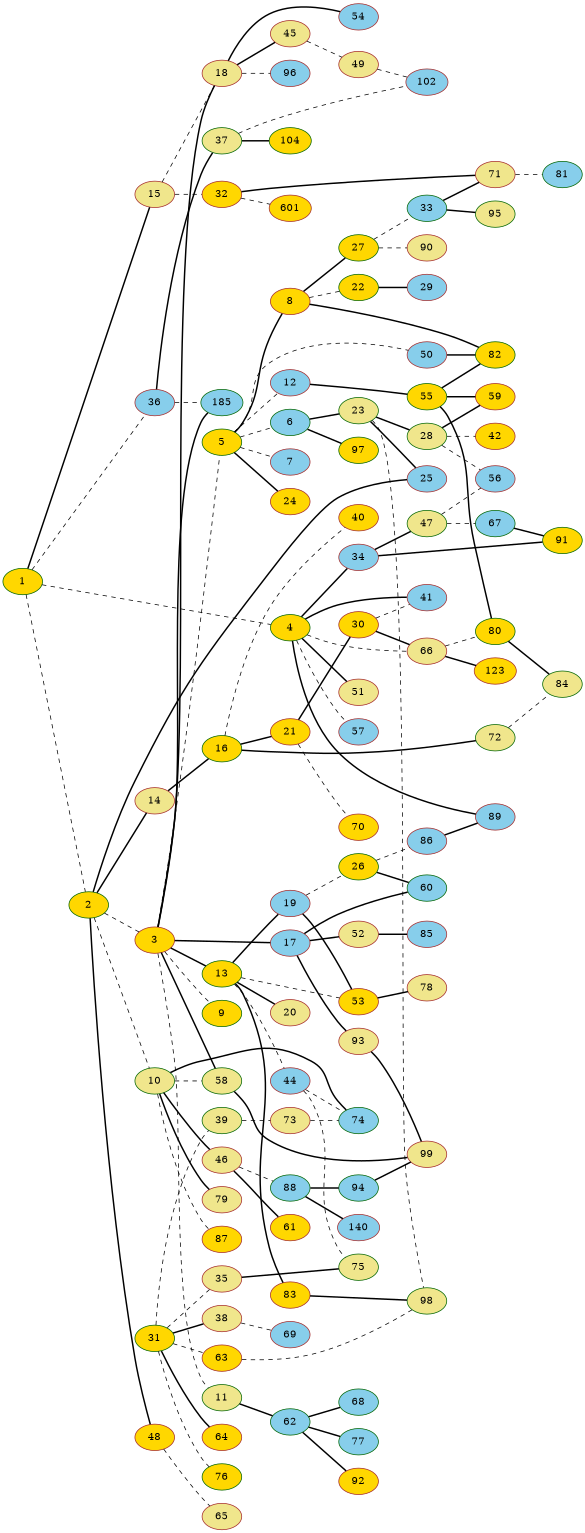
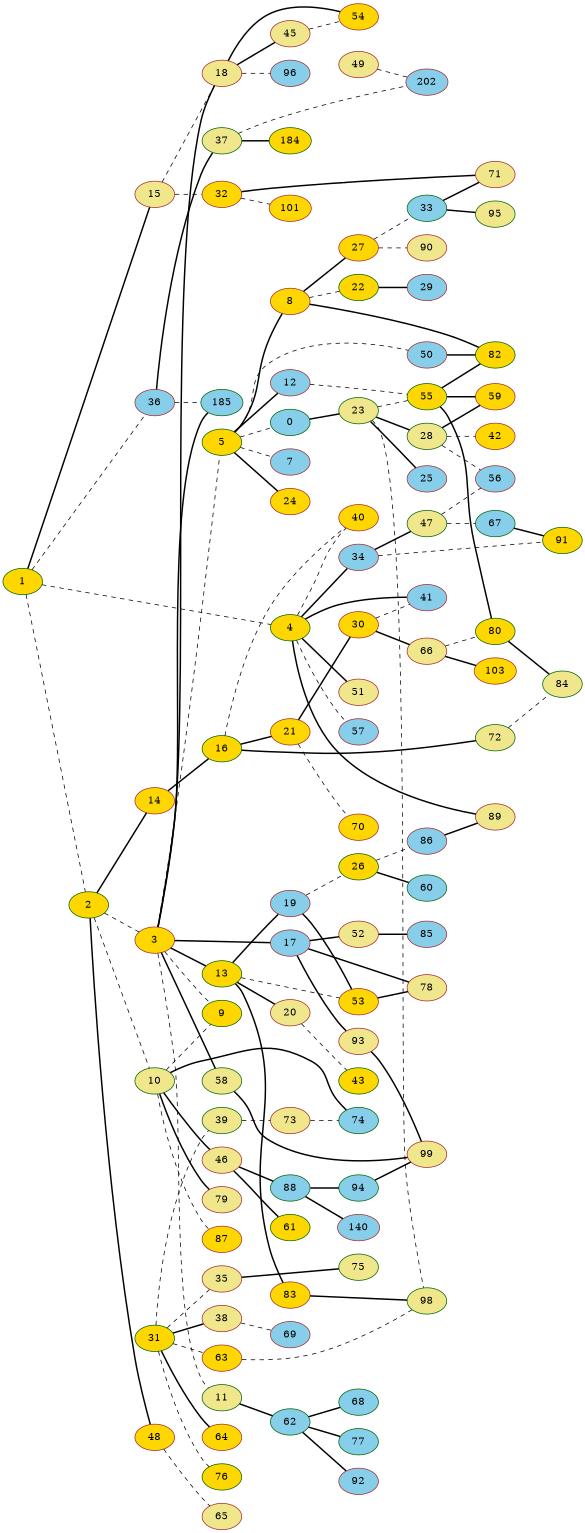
(359, 17) -> (359, 17)
(324, 49) -> (324, 25)
(427, 82) -> (427, 82)
(290, 141) -> (290, 141)
(562, 175) -> none
(290, 208) -> (290, 208)
(359, 248) -> (359, 248)
(359, 389) -> (359, 389)
none -> (393, 404)
(256, 413) -> (256, 413)
(290, 422) -> (290, 422)
(359, 450) -> none
(460, 549) -> (460, 549)
(356, 648) -> (320, 570)
(211, 650) -> none
(495, 671) -> (495, 671)
(155, 801) -> (155, 801)
(495, 817) -> (495, 817)
(354, 908) -> (359, 965)
(188, 1081) -> (188, 1047)
(290, 1081) -> none
none -> (359, 1081)
(255, 1174) -> (255, 1174)
(290, 1228) -> (290, 1228)
(359, 1481) -> (359, 1481)
